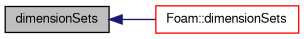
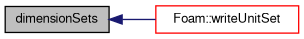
(227, 19) -> (227, 19)
